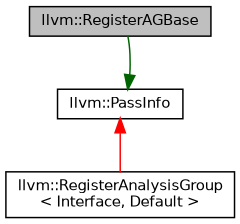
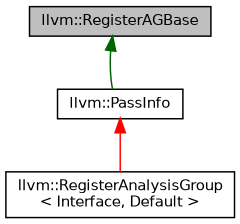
(130, 55) -> (110, 70)
